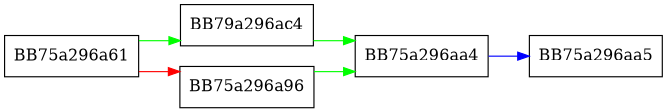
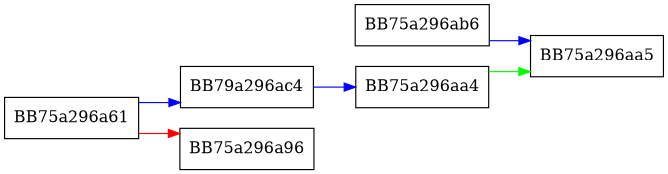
none -> (422, 25)
(154, 41) -> (154, 103)
(329, 41) -> (329, 87)
(503, 56) -> (504, 72)
(329, 72) -> none
